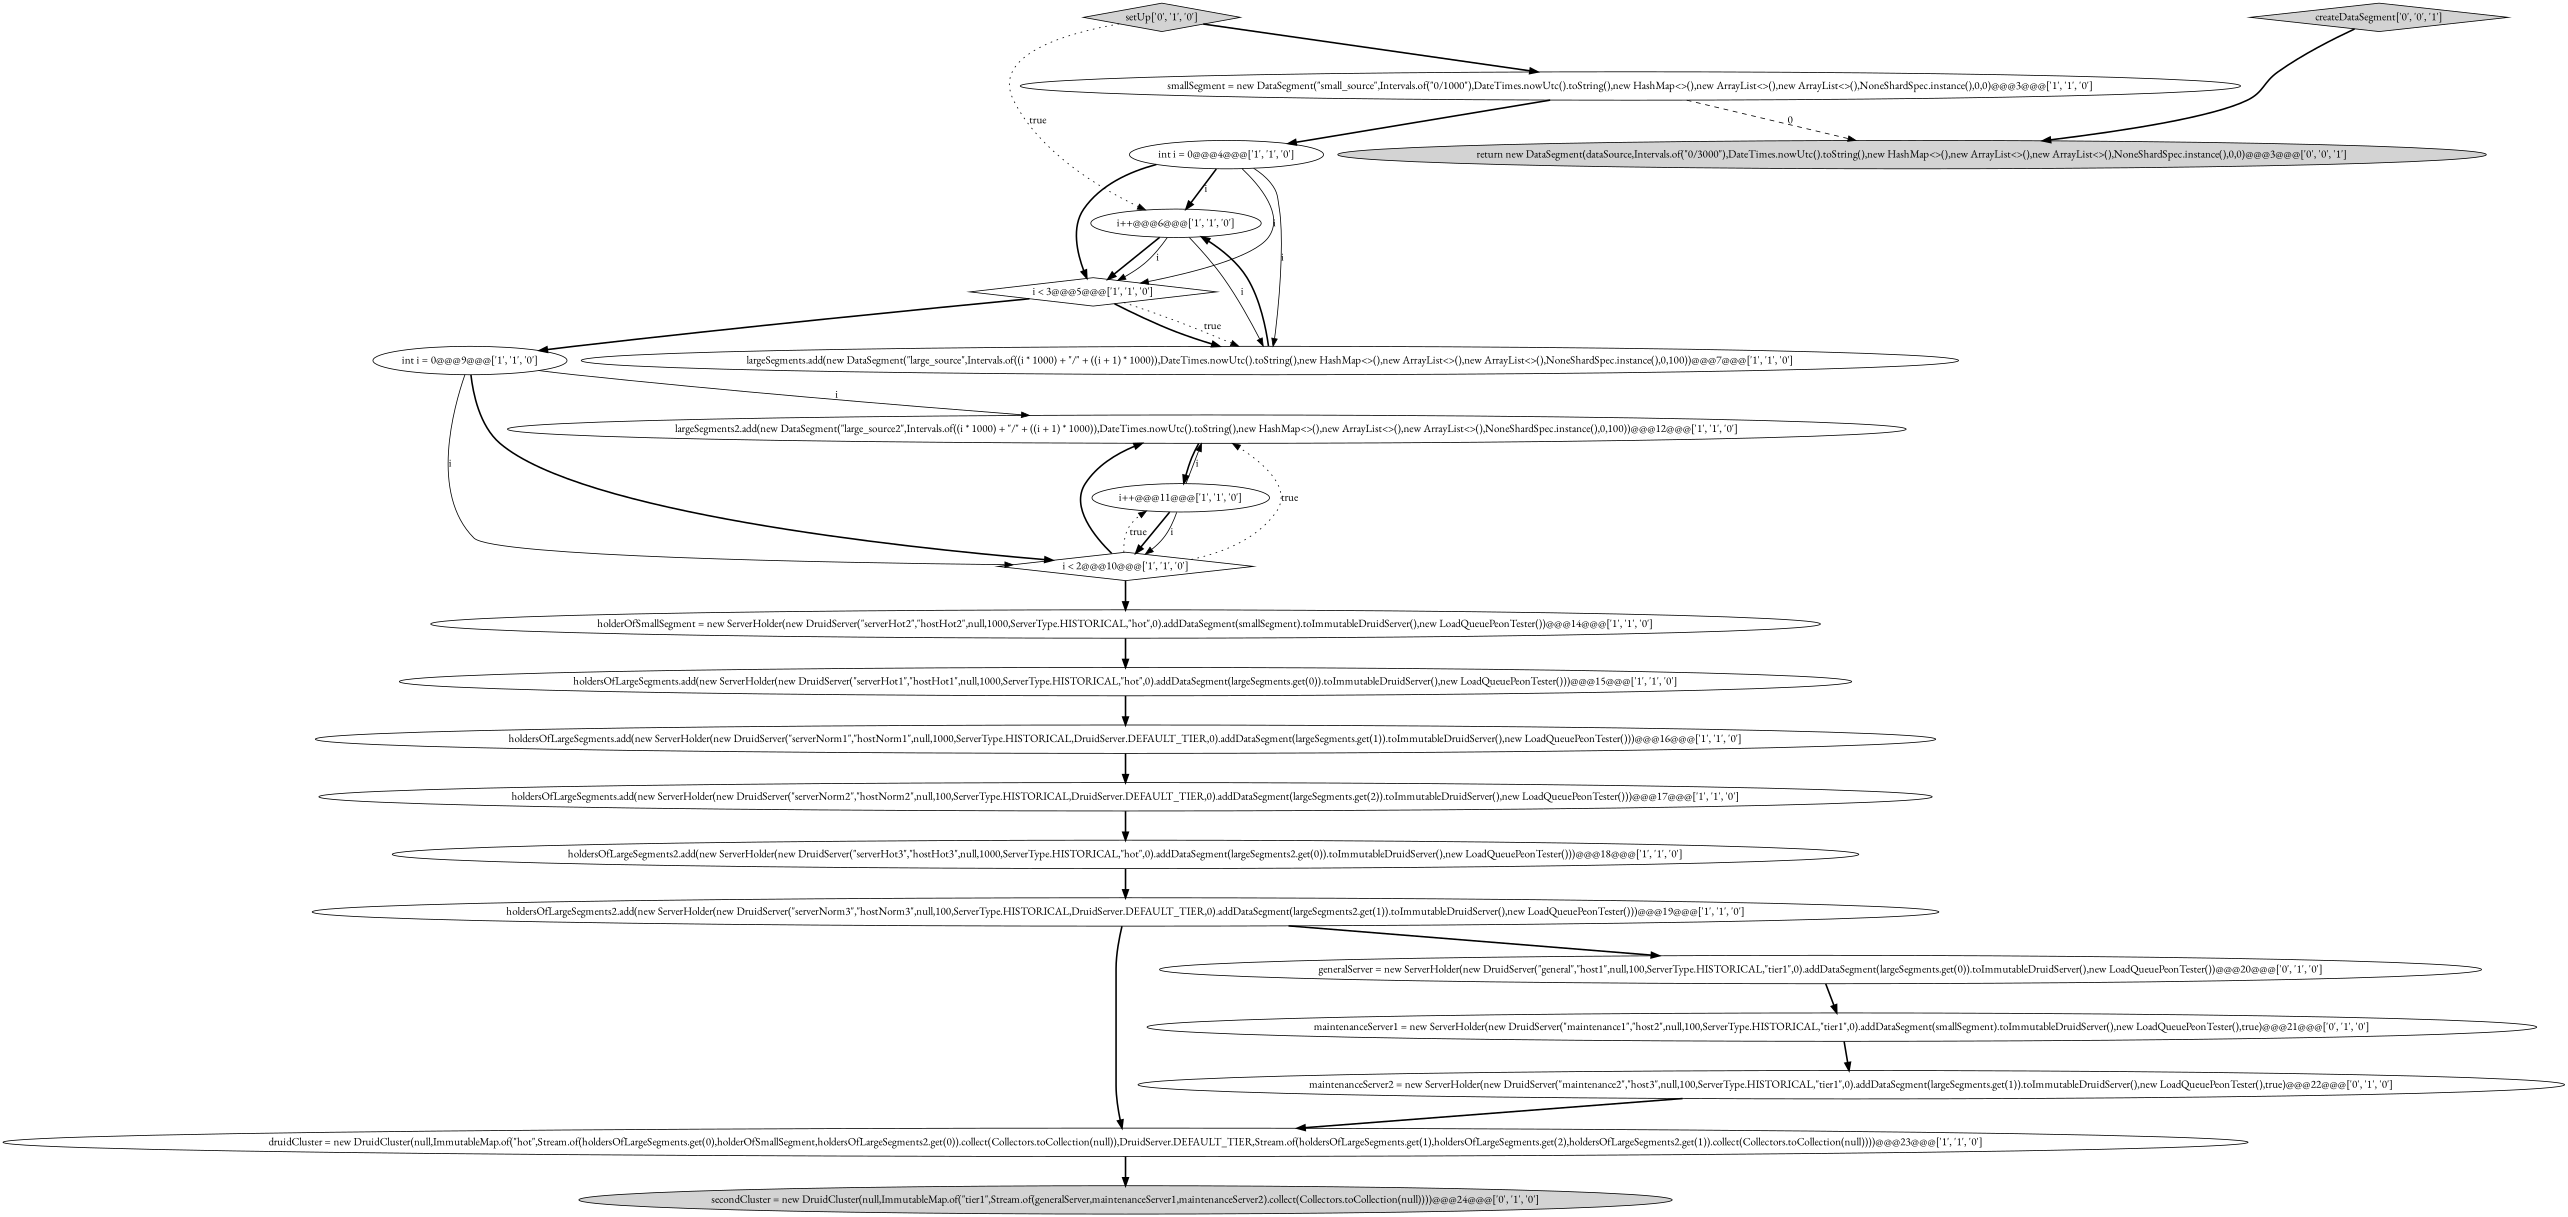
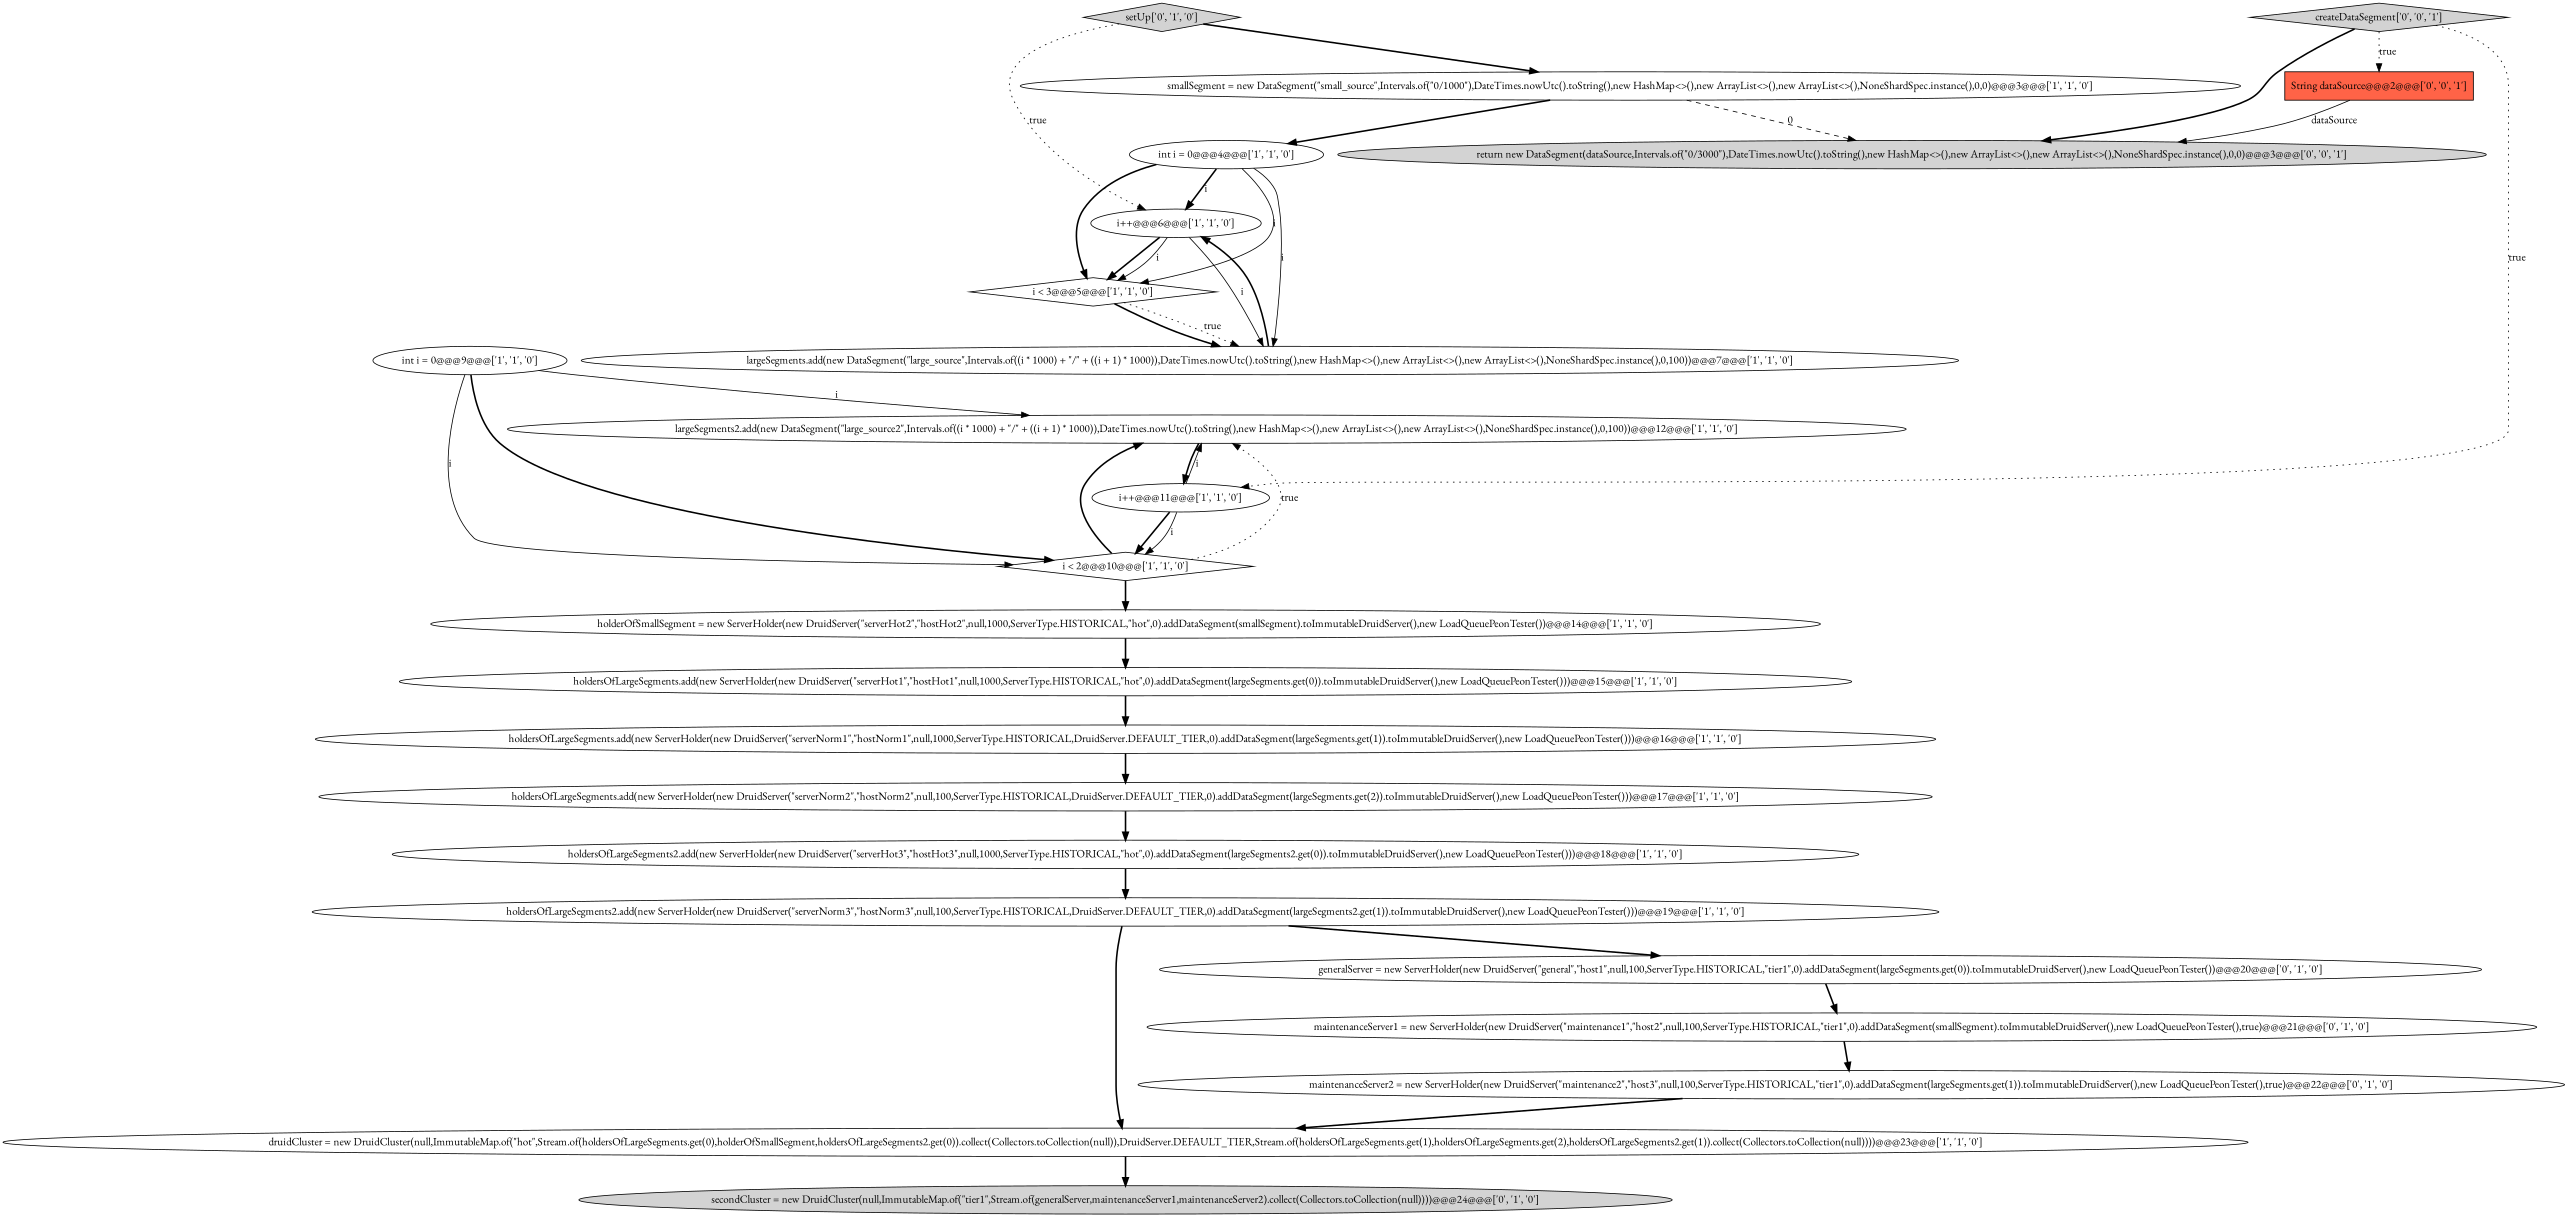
none -> (2379, 86)
(788, 323) -> none
(1127, 531) -> (2105, 476)
